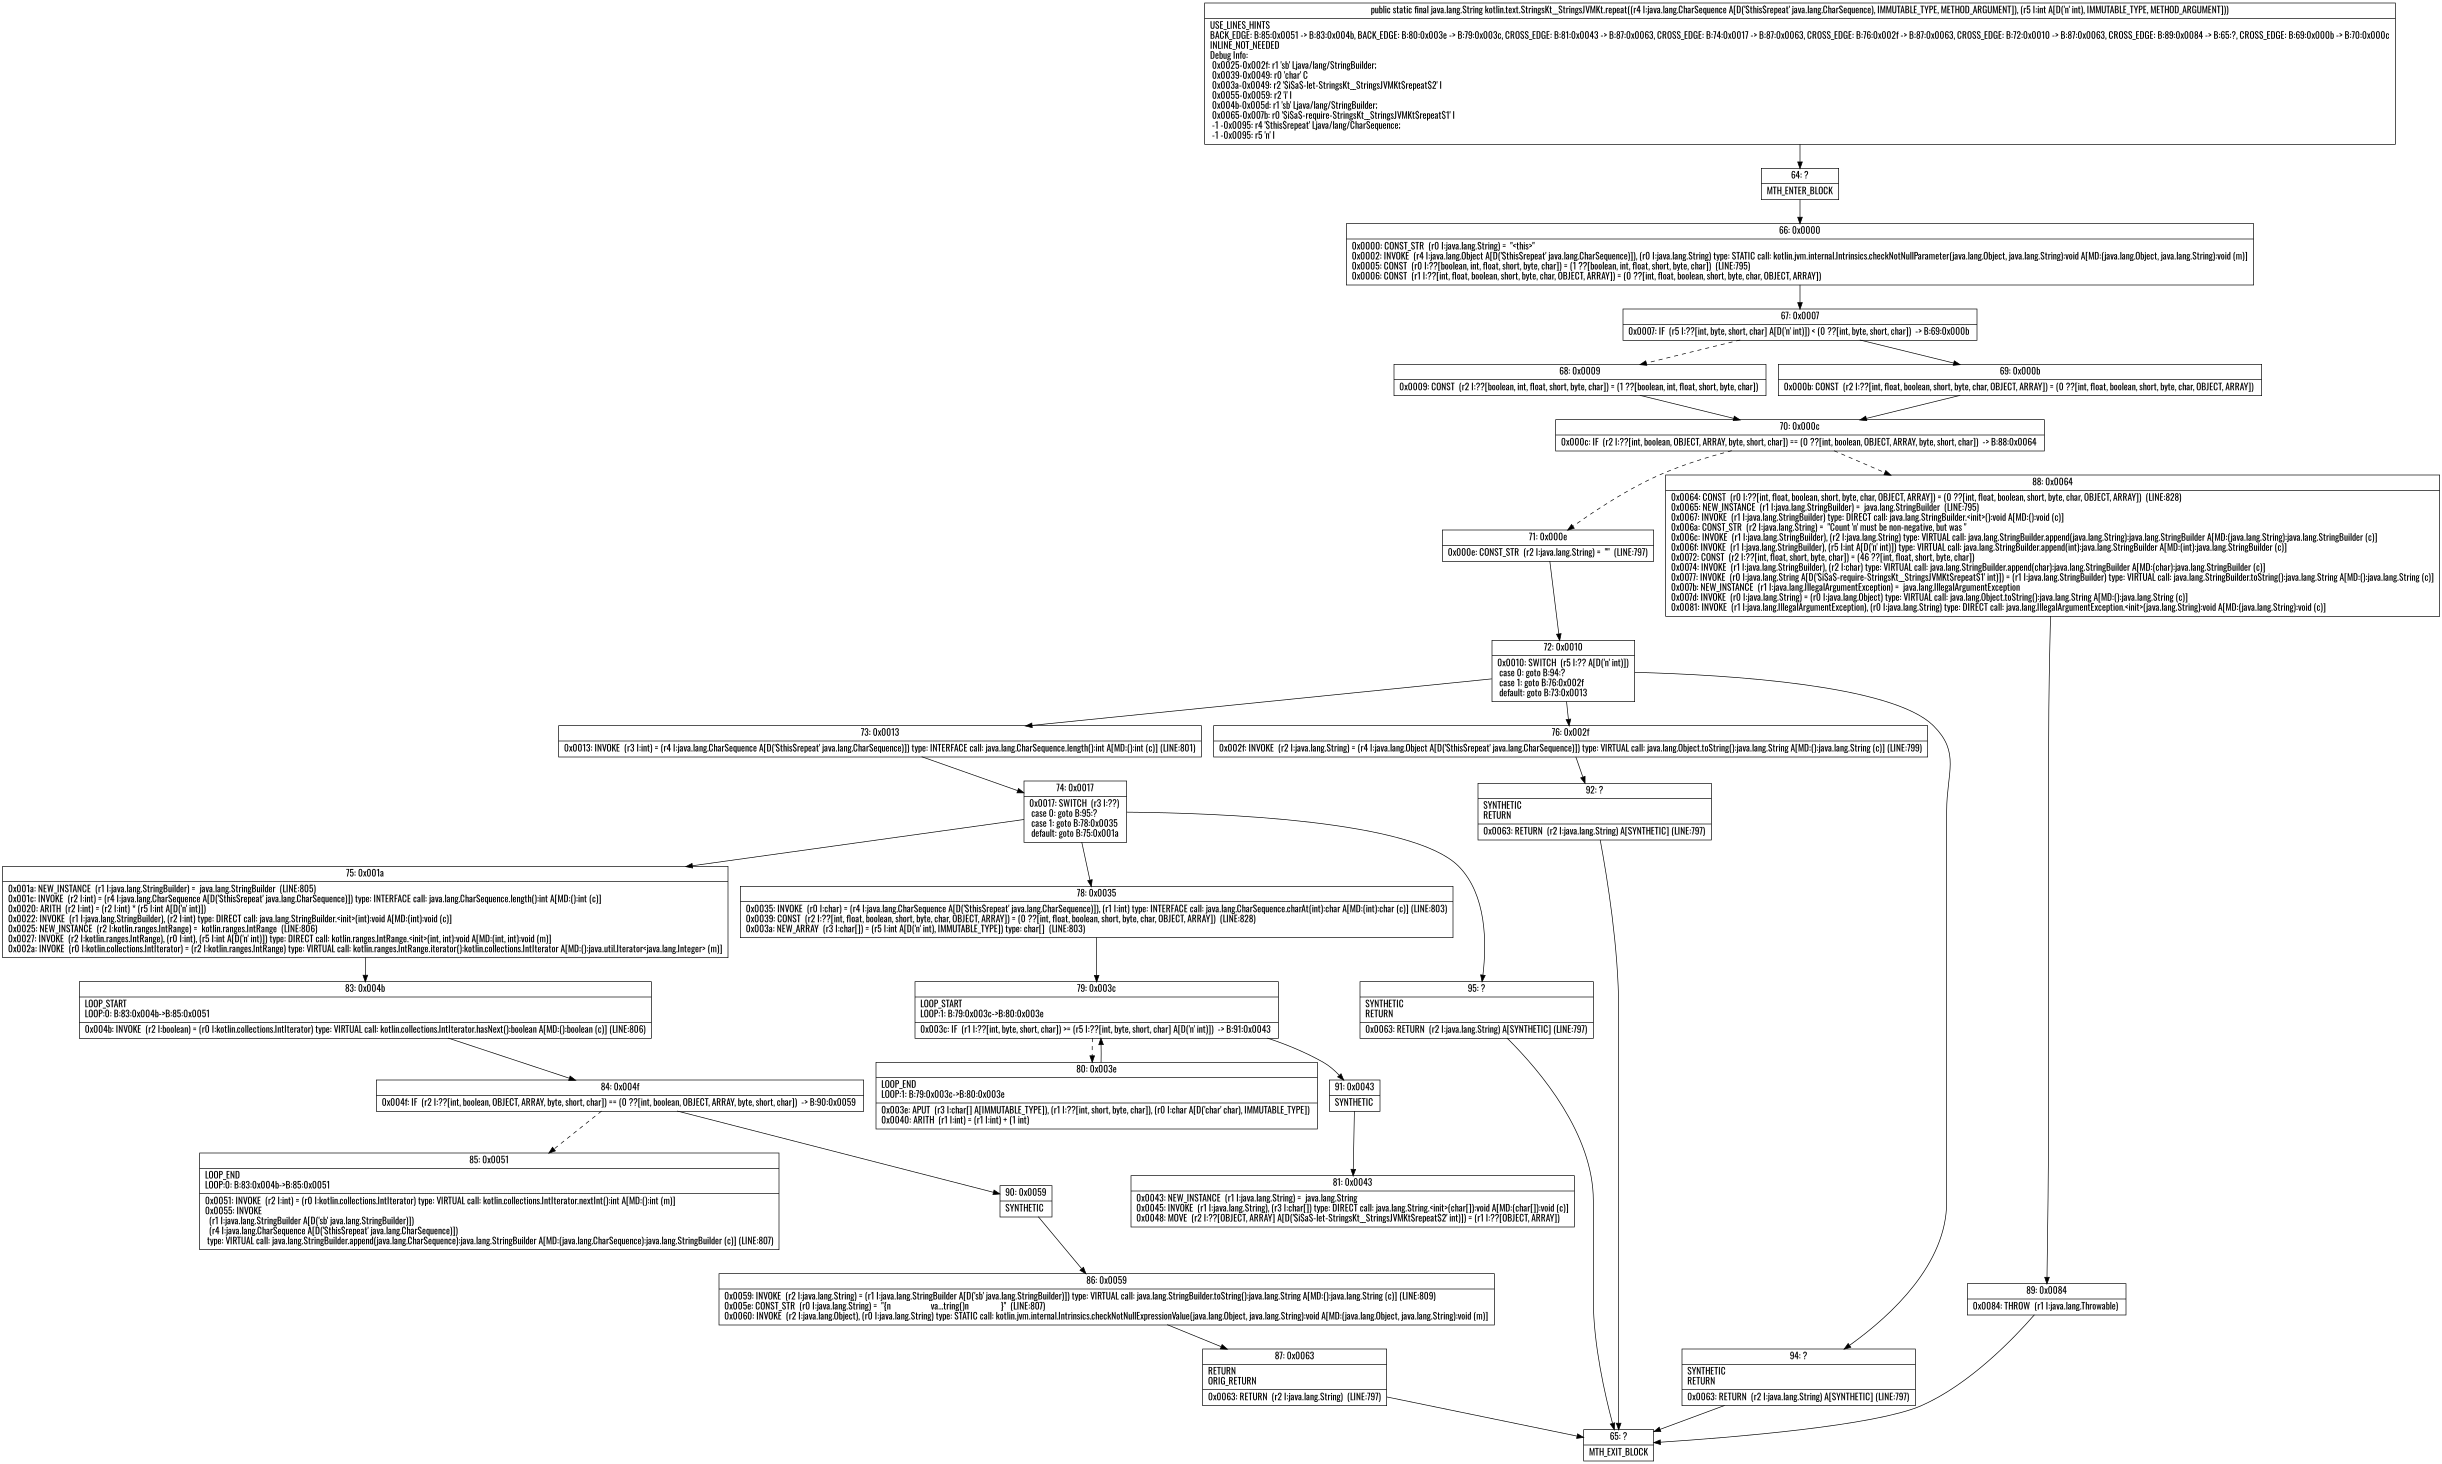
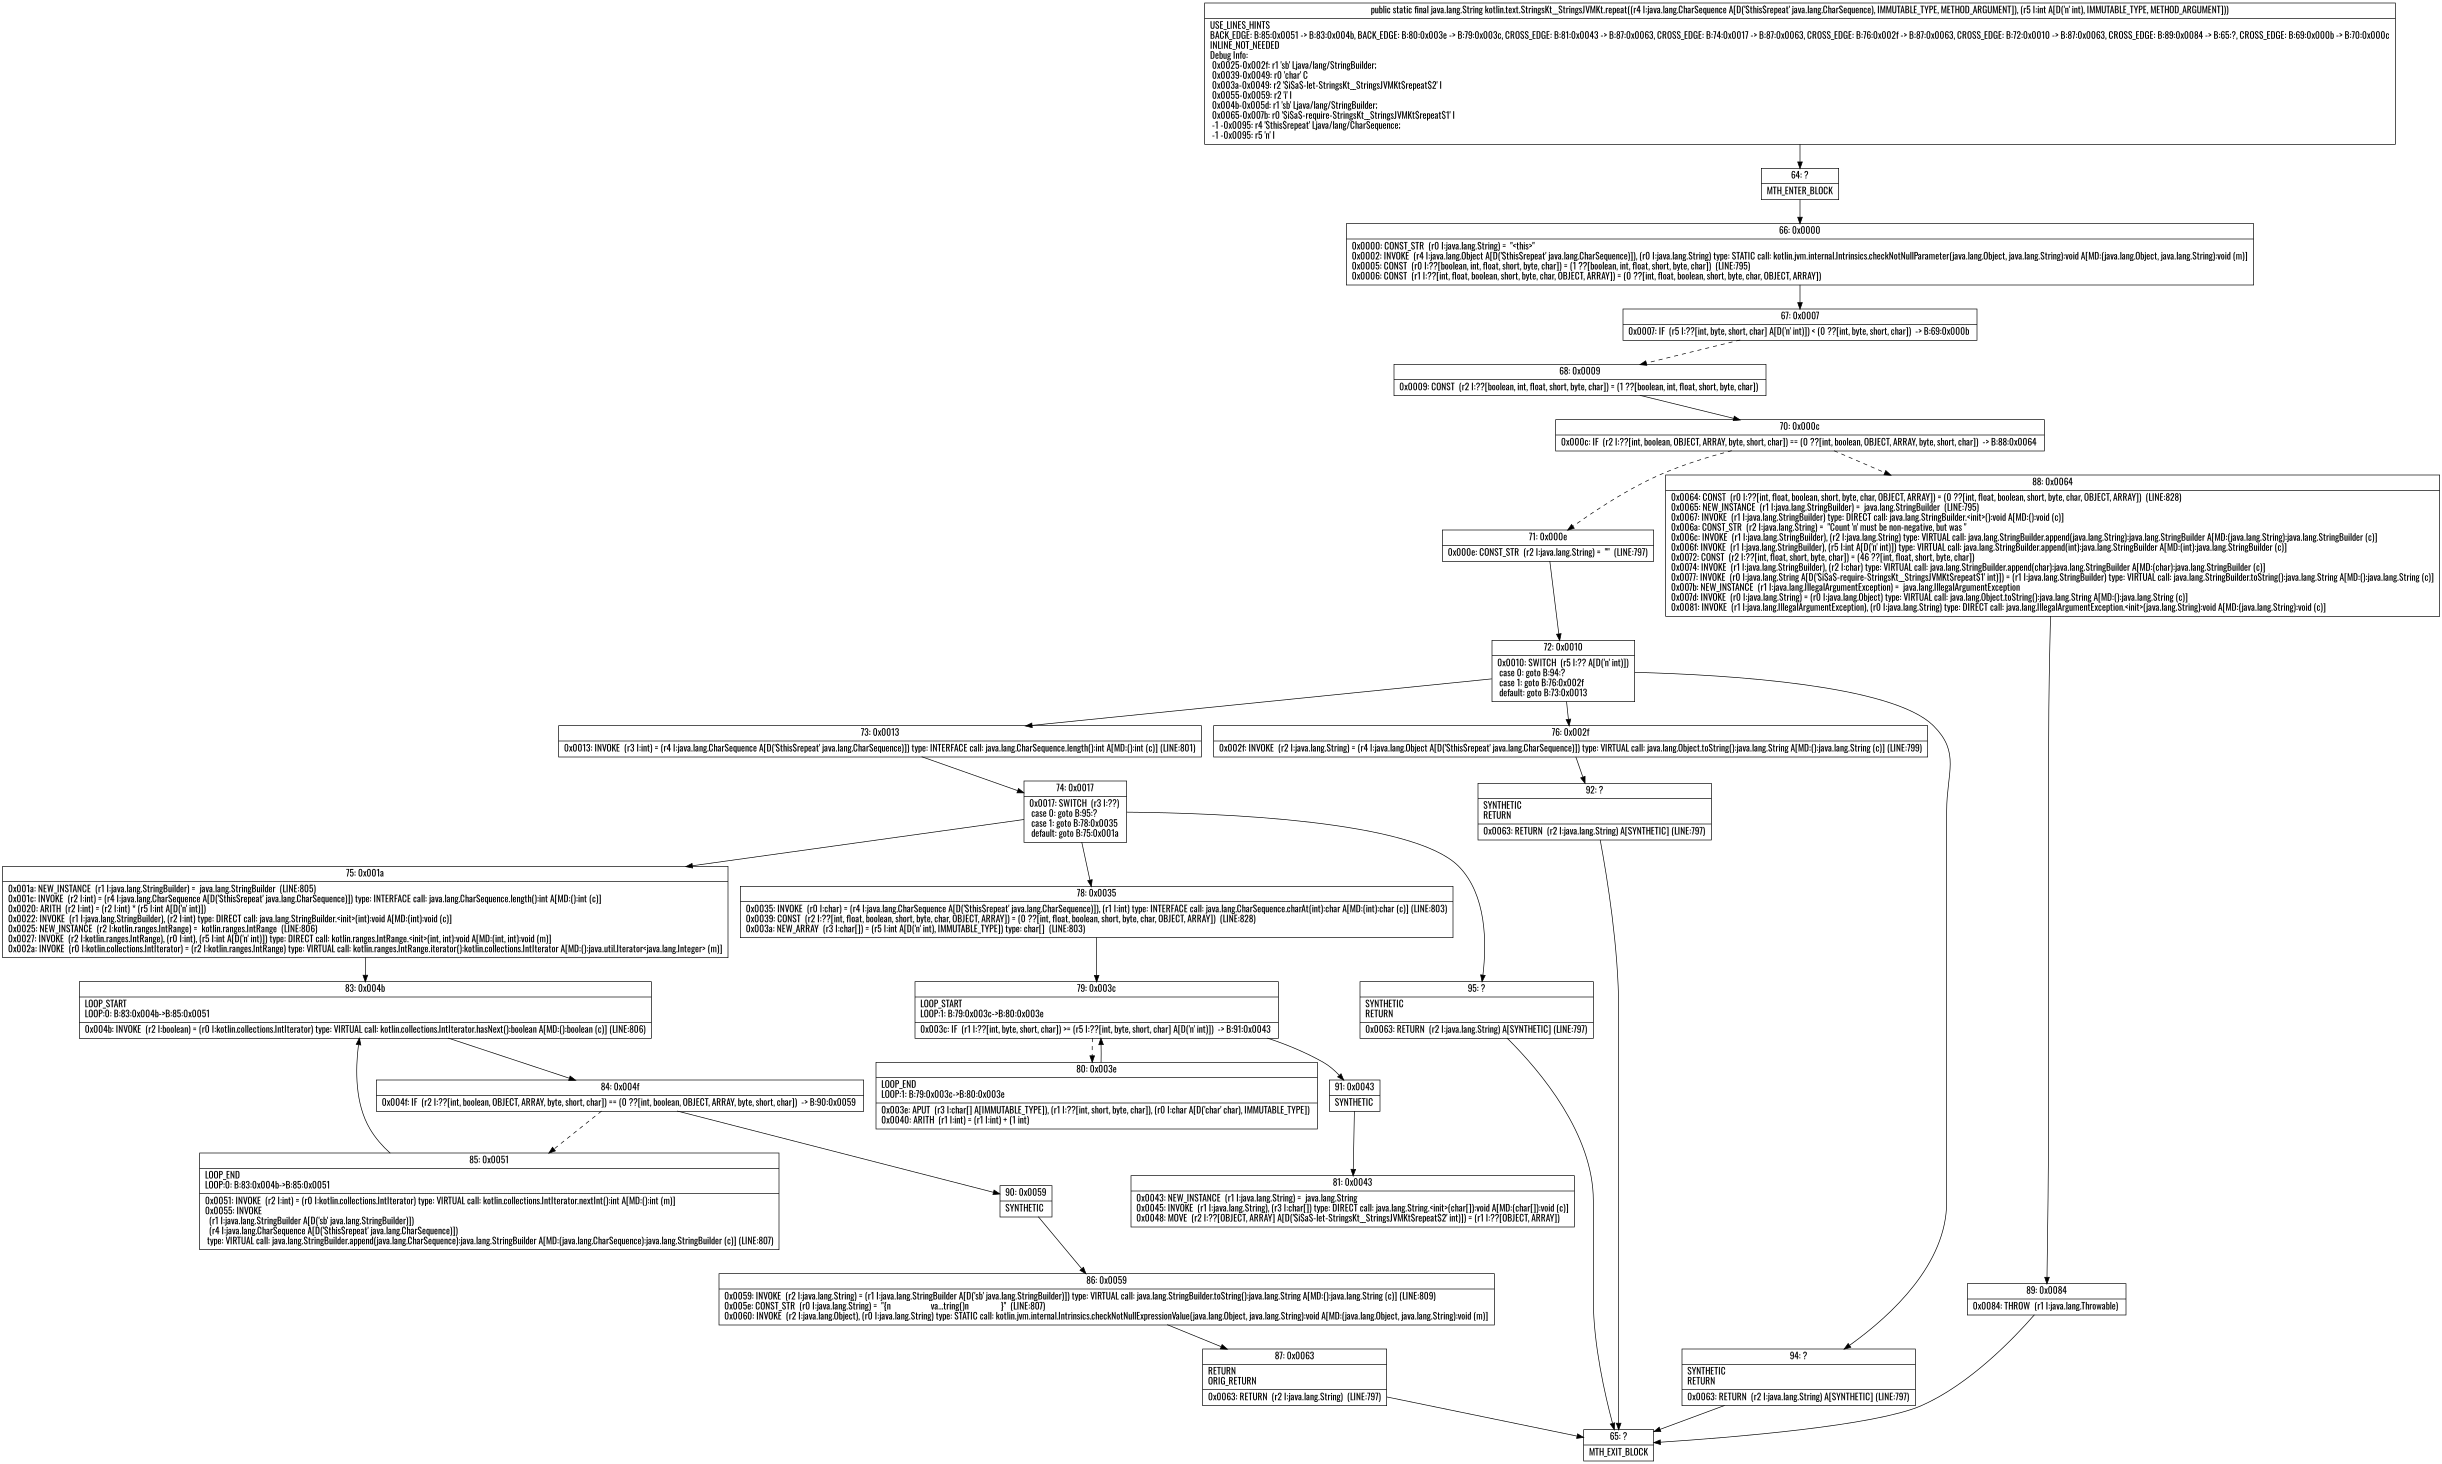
(2020, 380) -> none
none -> (360, 1104)
